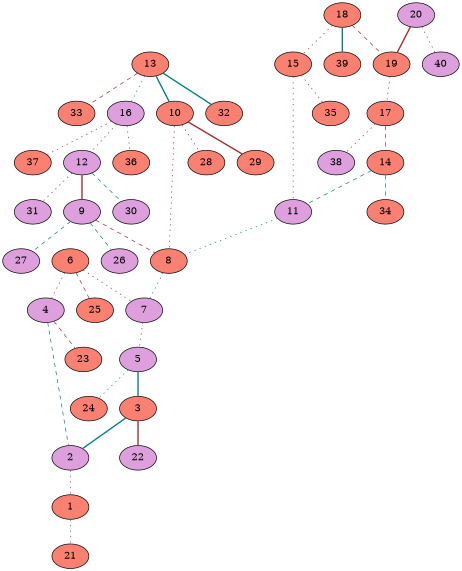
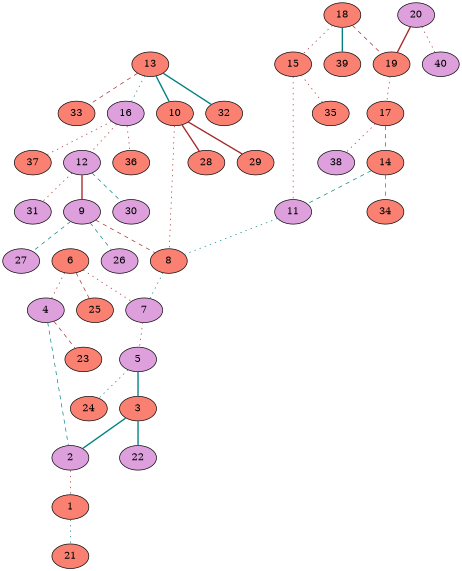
(191, 138) -> (191, 138)
(138, 433) -> (138, 433)
